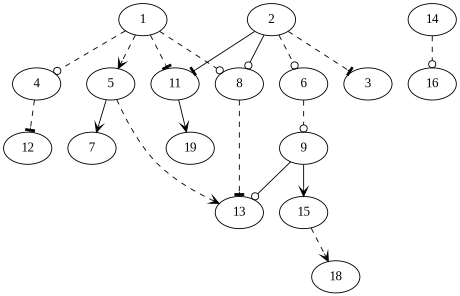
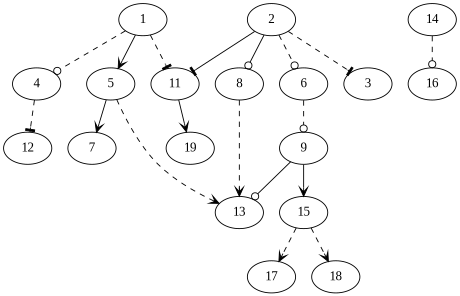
(129, 48) -> (129, 48)
(188, 50) -> none
(239, 146) -> (239, 146)
none -> (271, 277)
